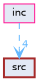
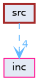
(19, 36) -> (19, 36)
